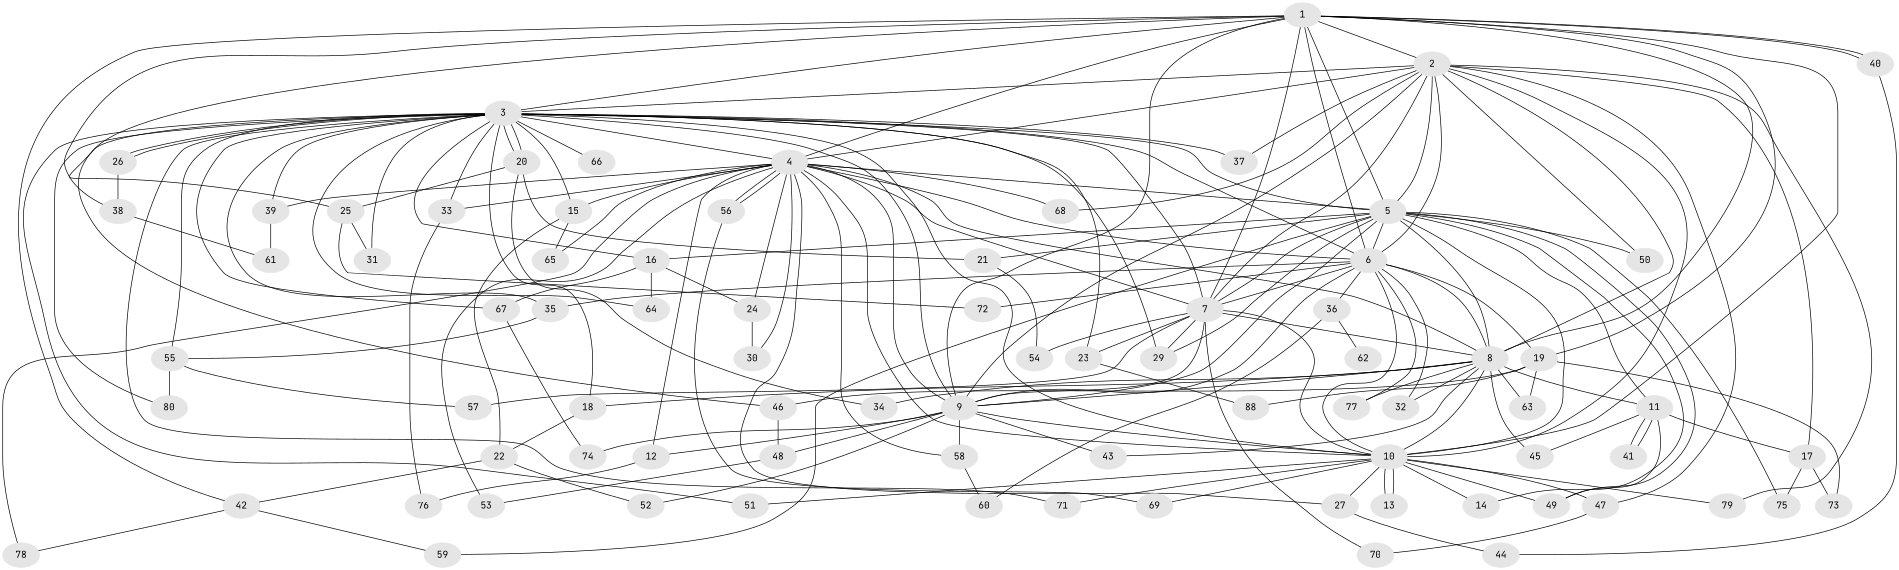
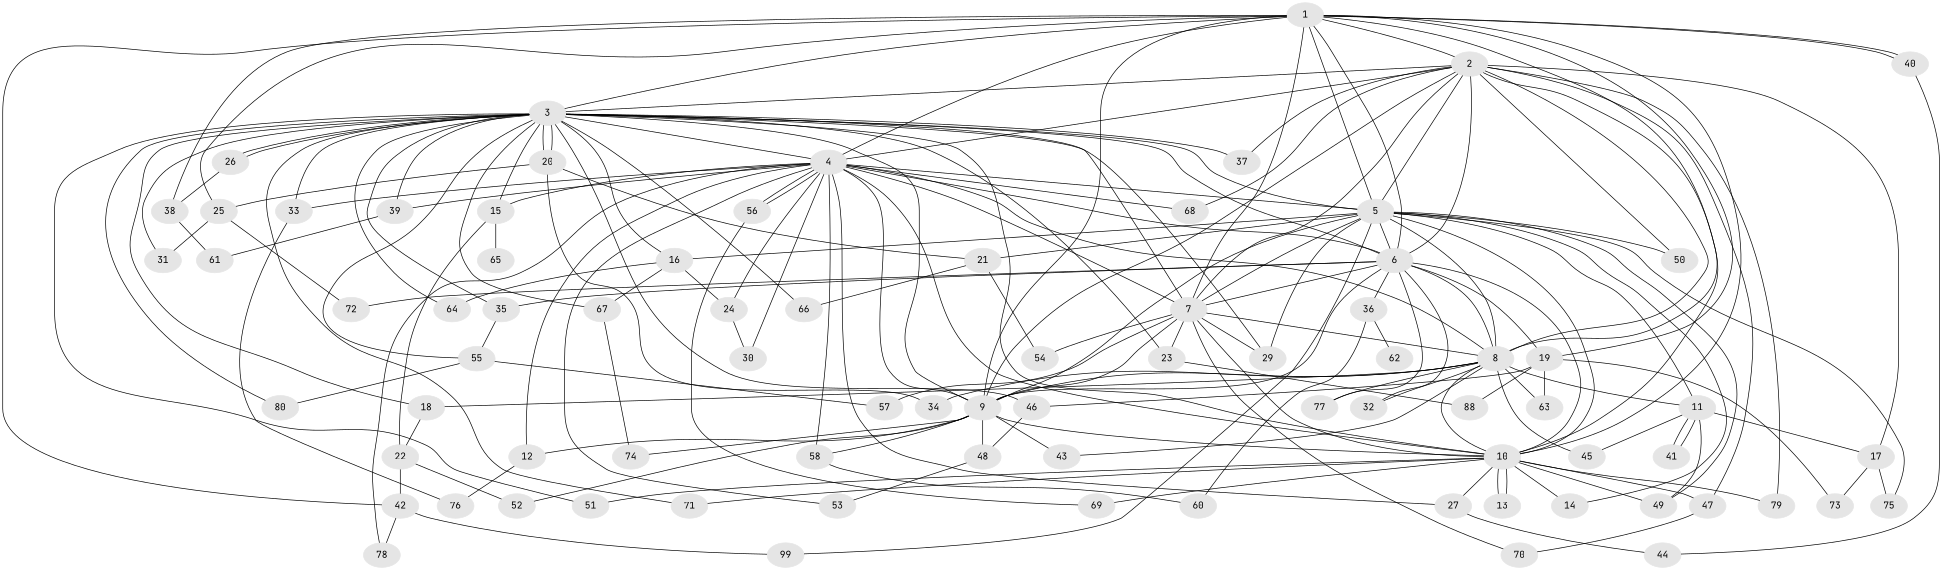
(641, 193) -> none
none -> (893, 285)
(443, 555) -> (786, 555)
